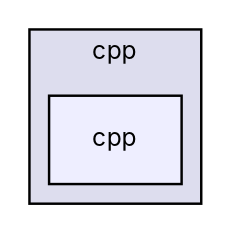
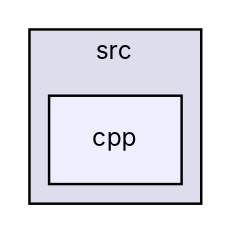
(115, 53) -> (115, 53)
